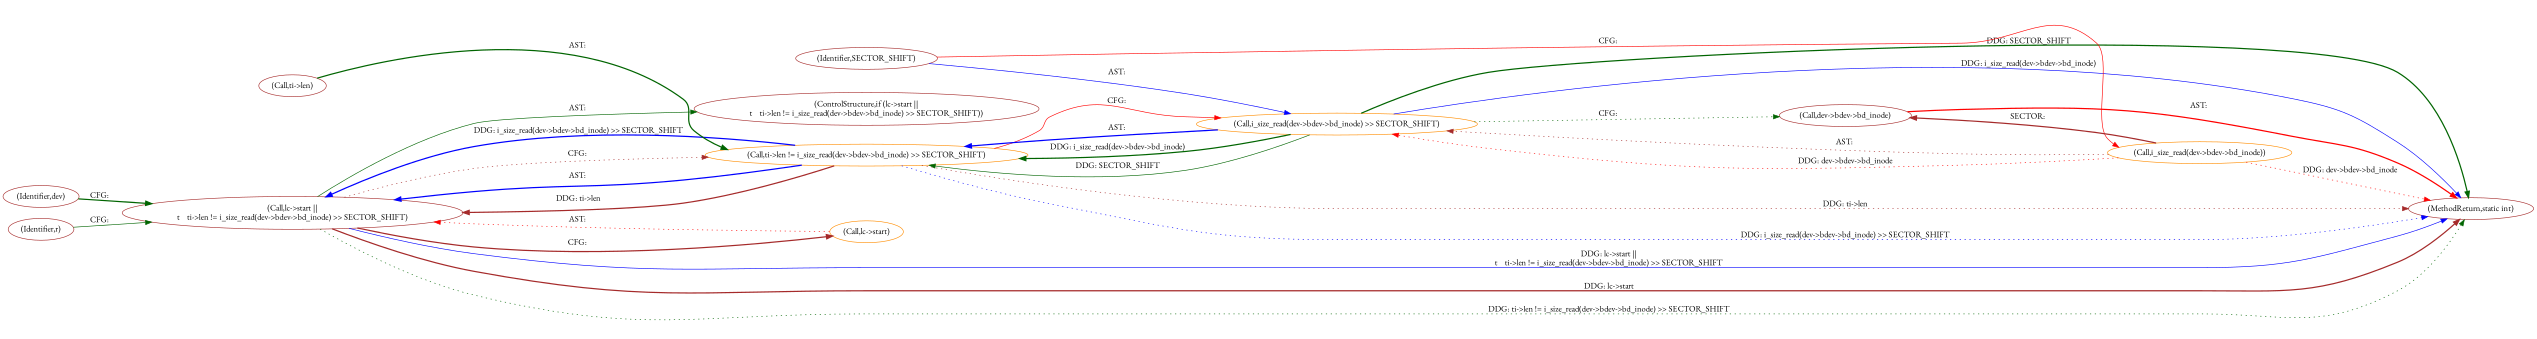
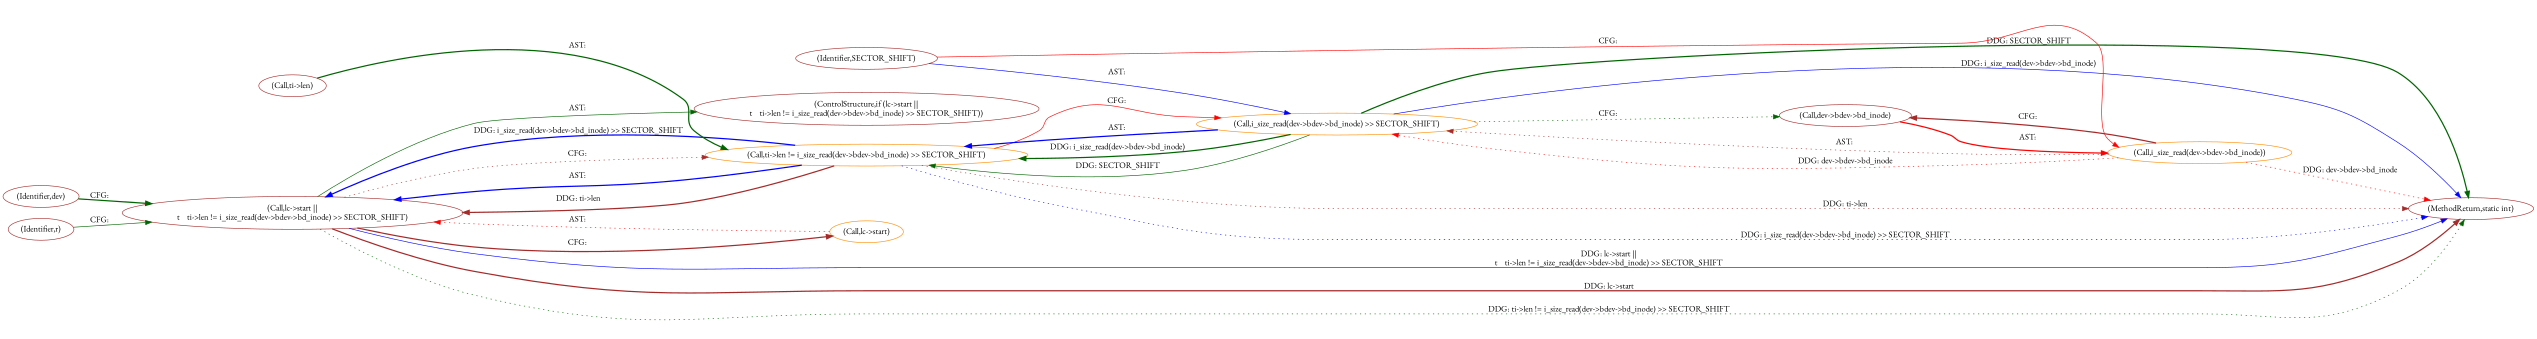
(2029, 116) -> (2029, 116)
(2186, 118) -> (1999, 148)
